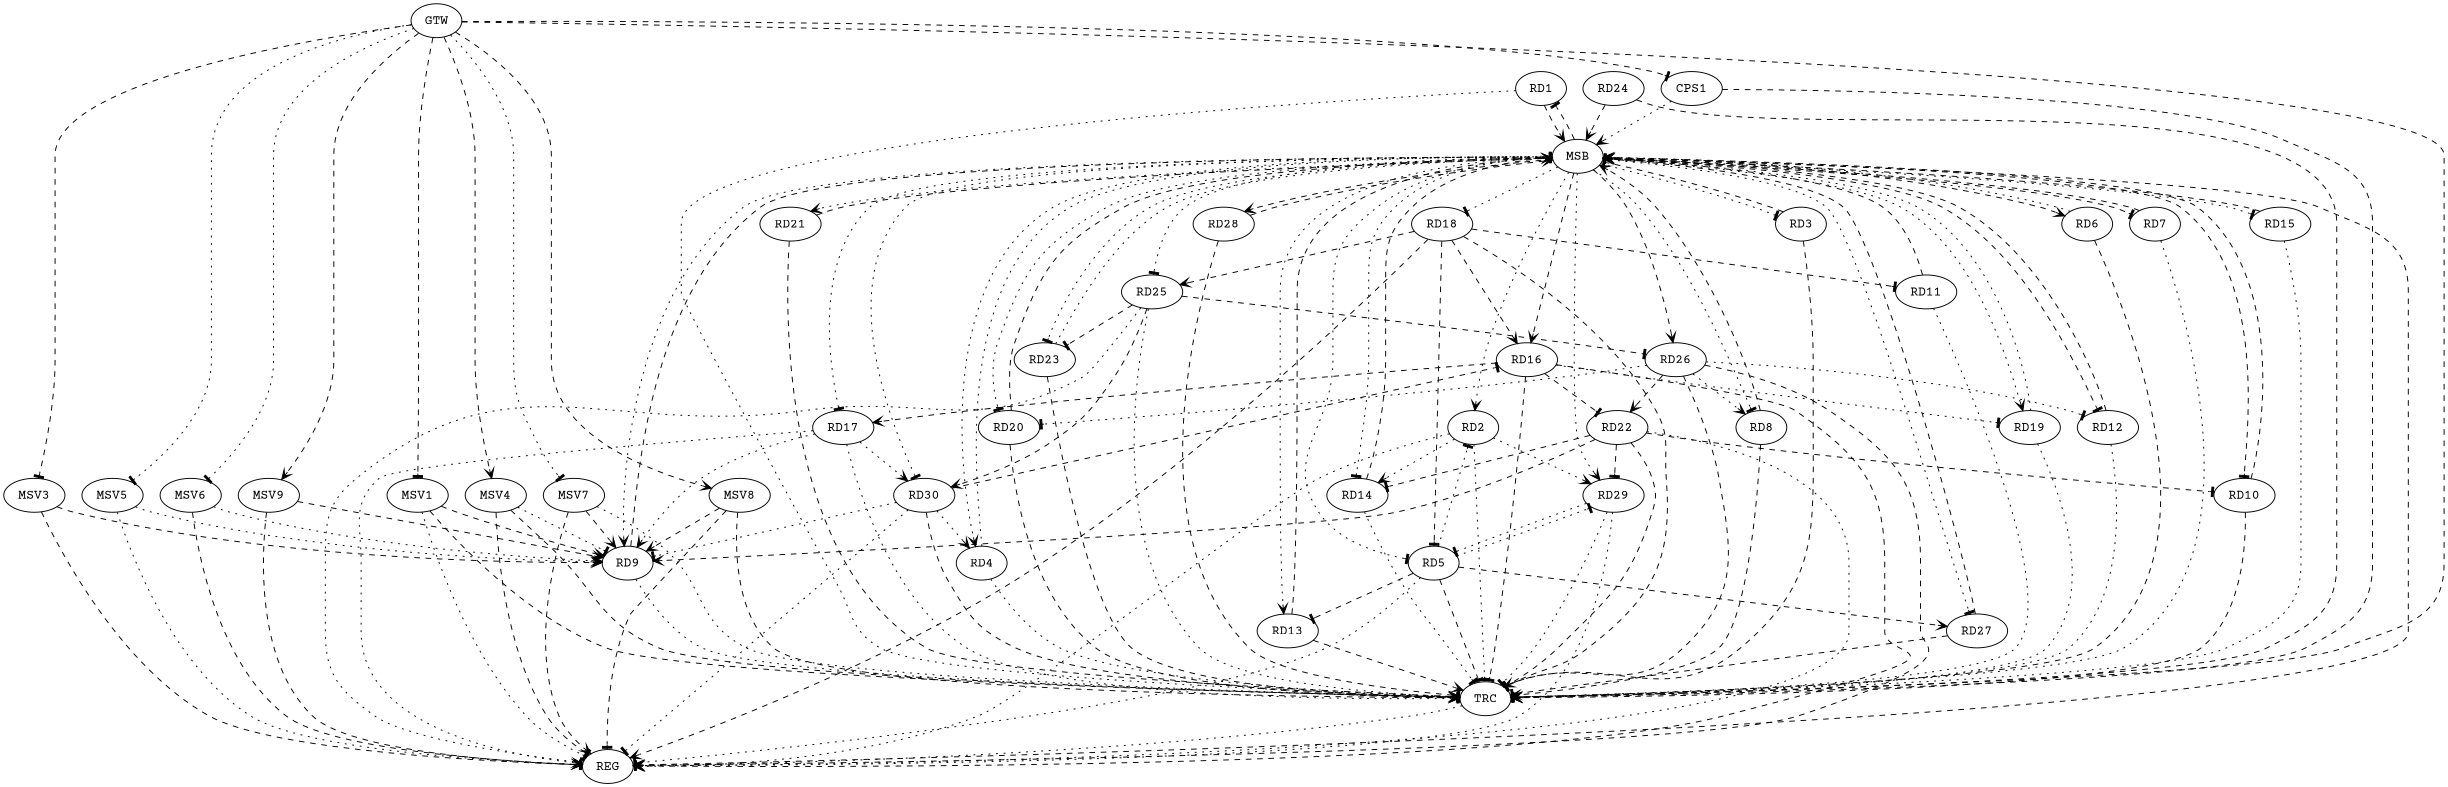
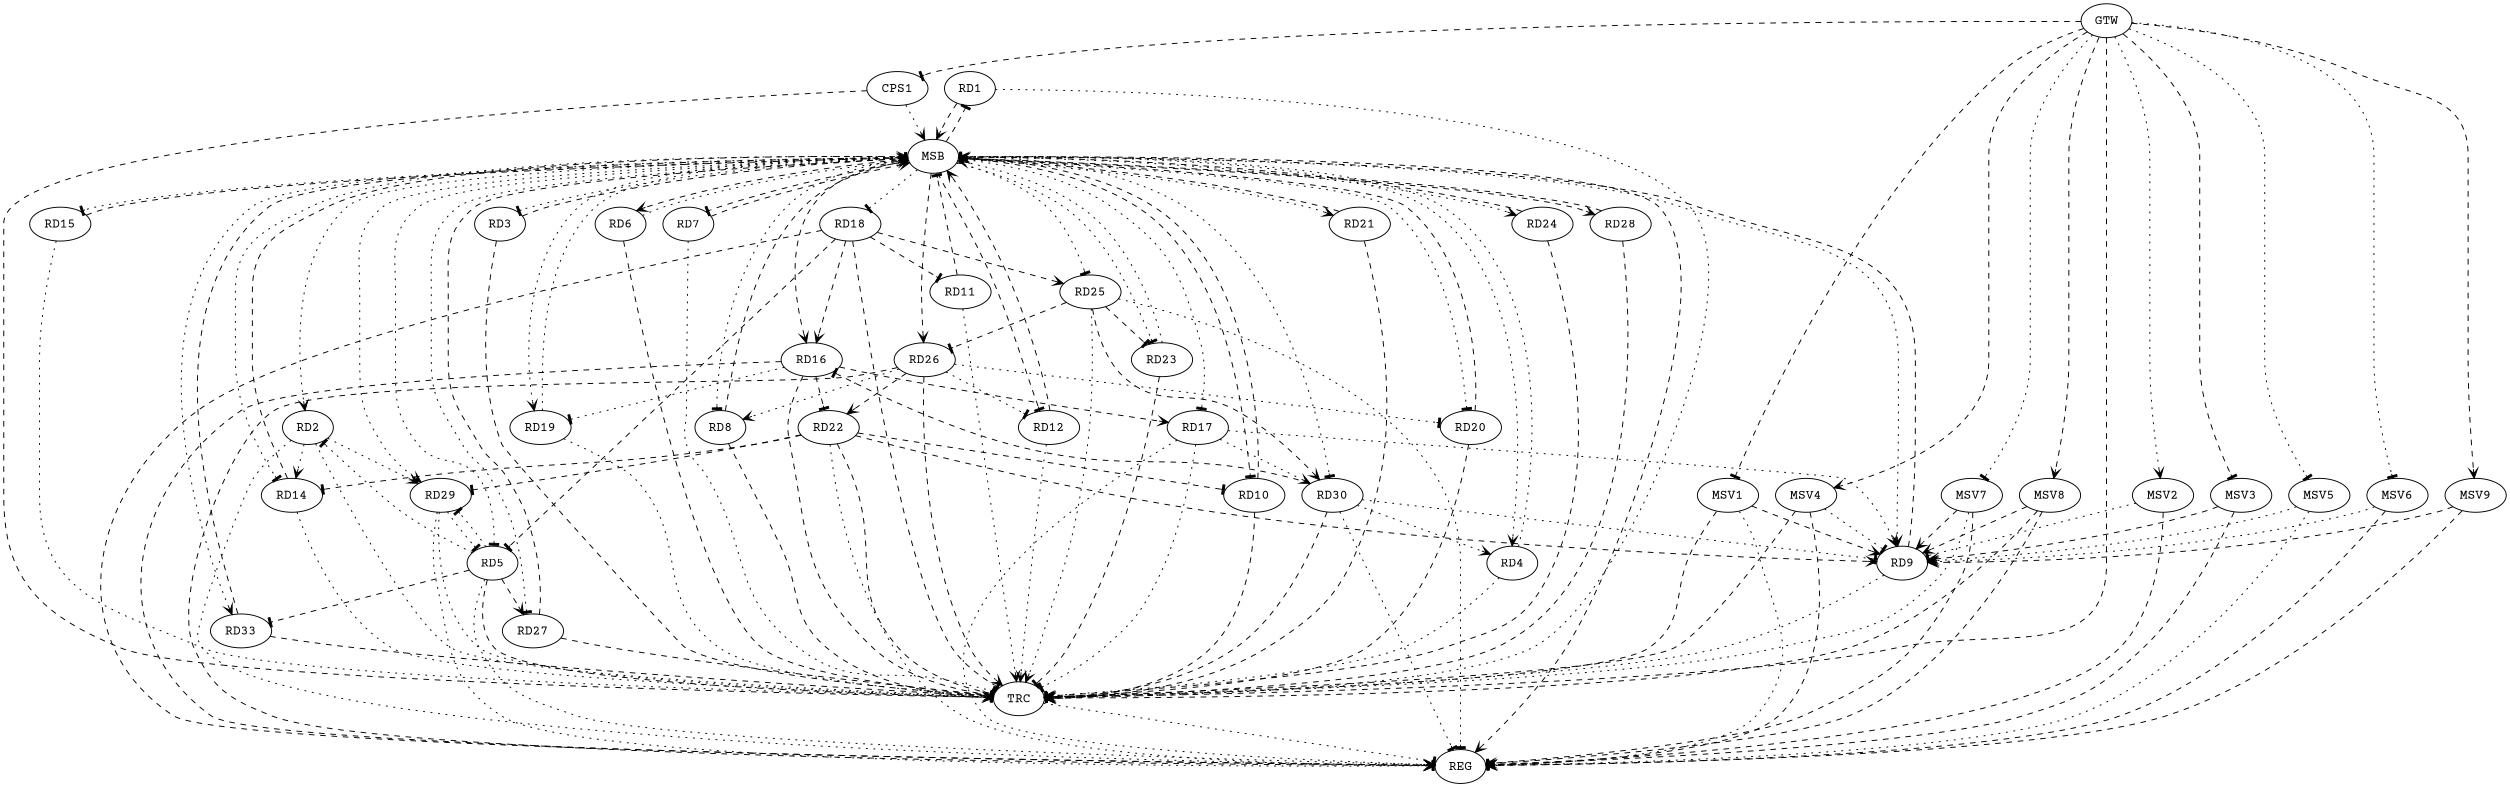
none -> (1235, 170)
none -> (2163, 495)
(1288, 631) -> (241, 631)
